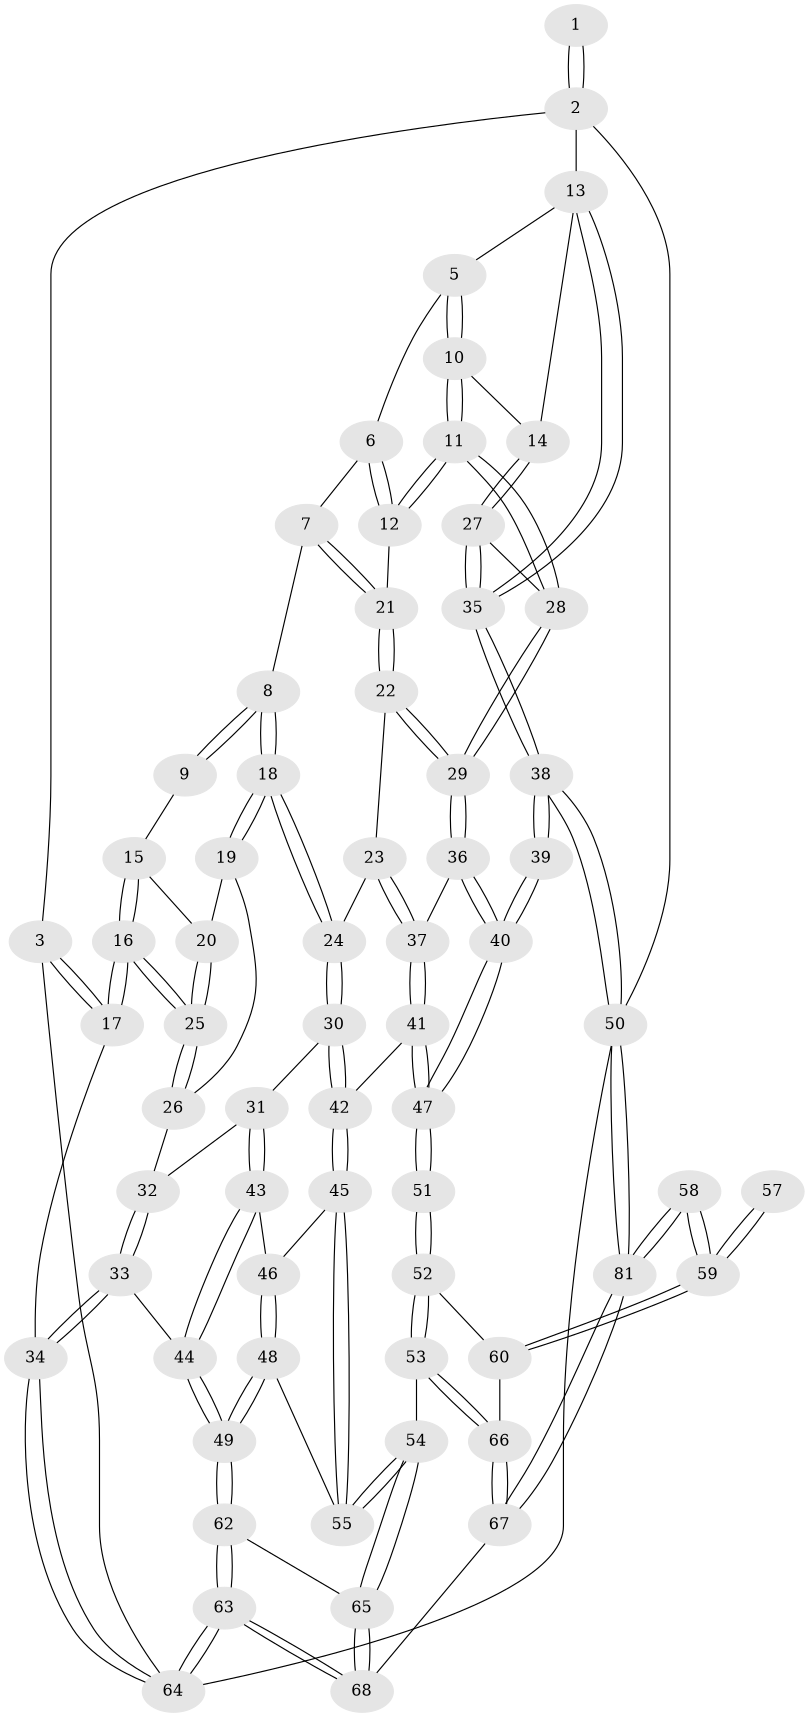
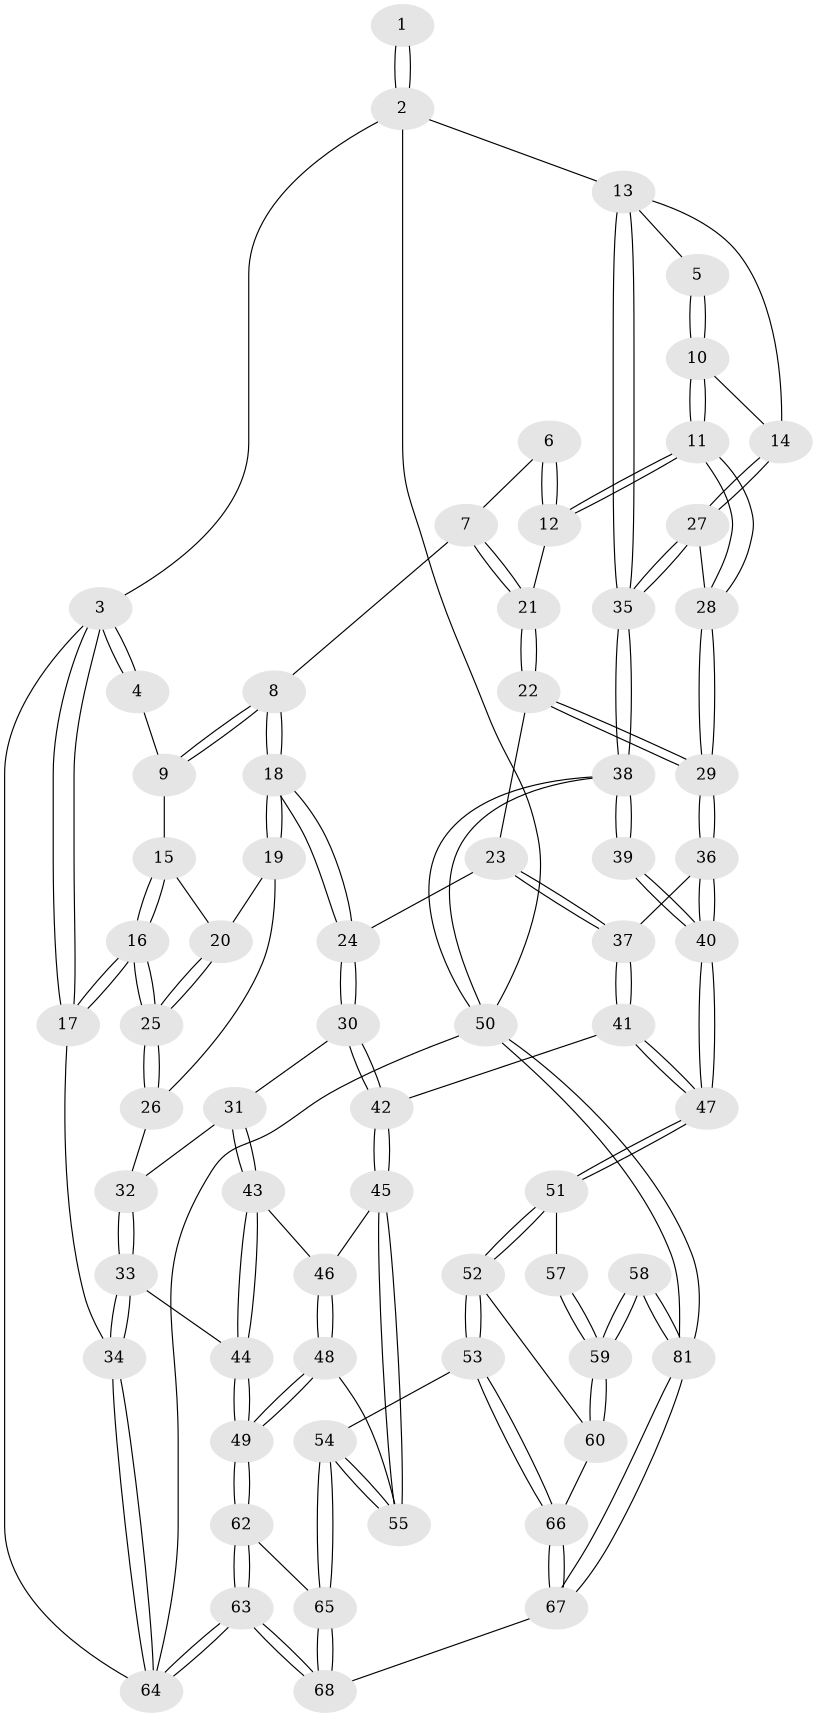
(404, 355) -> none
none -> (138, 692)
none -> (556, 1233)
